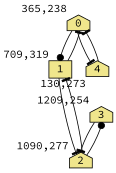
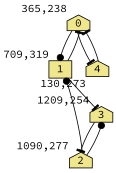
(65, 115) -> (81, 92)
(76, 117) -> (76, 117)
